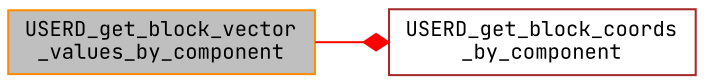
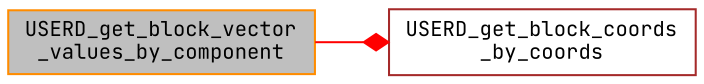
(542, 42) -> (542, 42)
